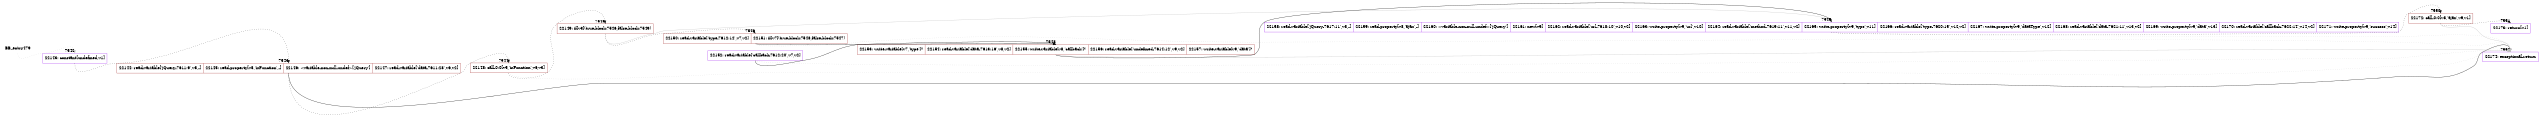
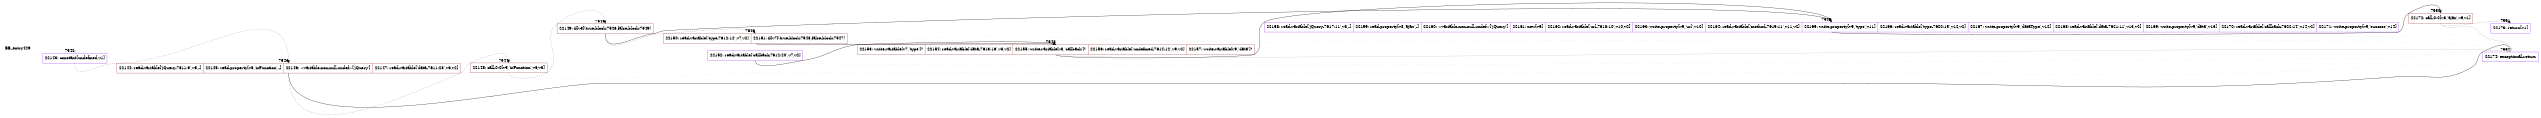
(1213, 14) -> (1213, 14)
(2144, 34) -> (2144, 34)
(18, 48) -> (18, 48)
